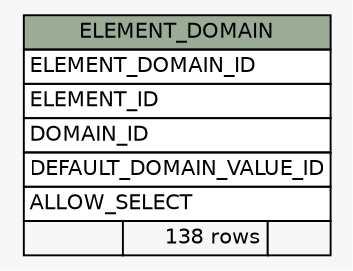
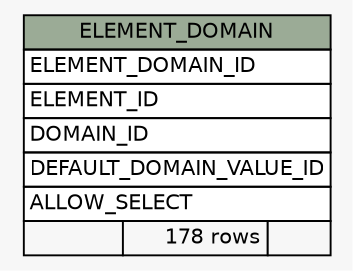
(213, 237) -> (213, 237)
